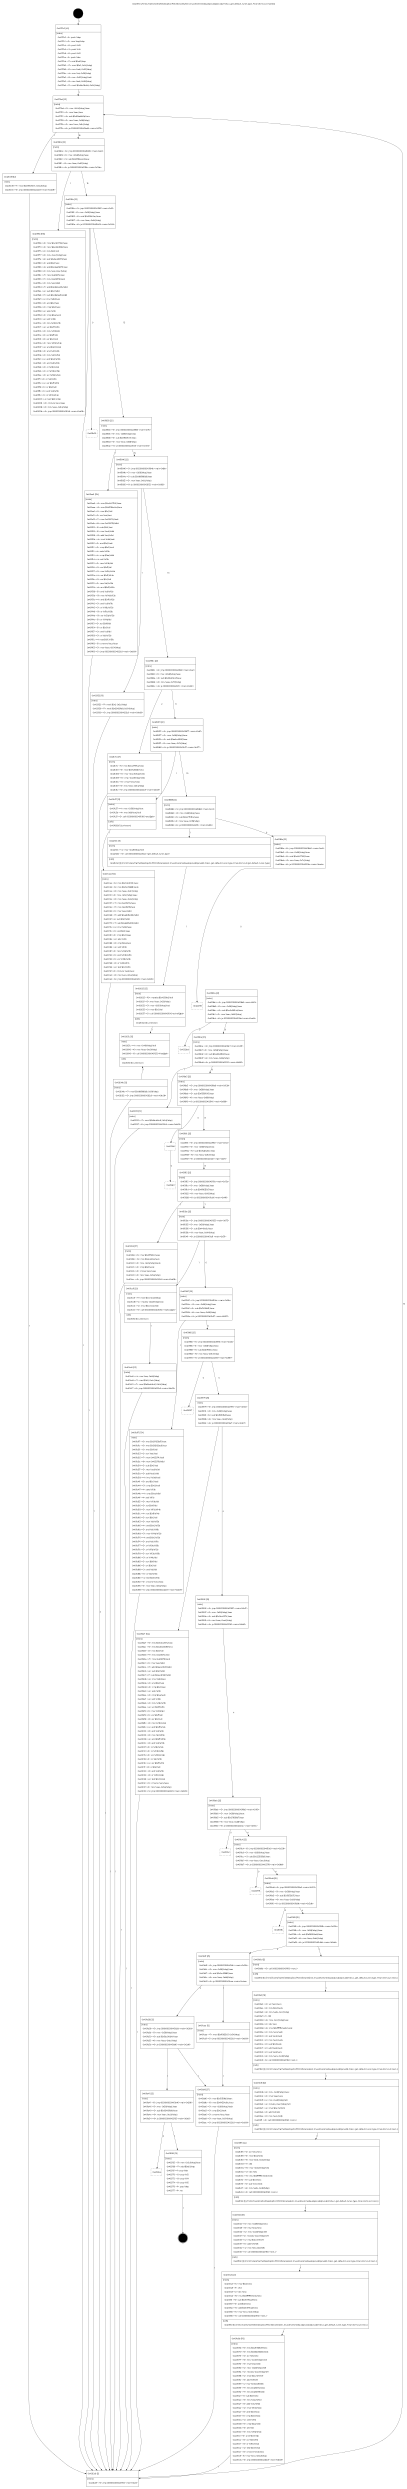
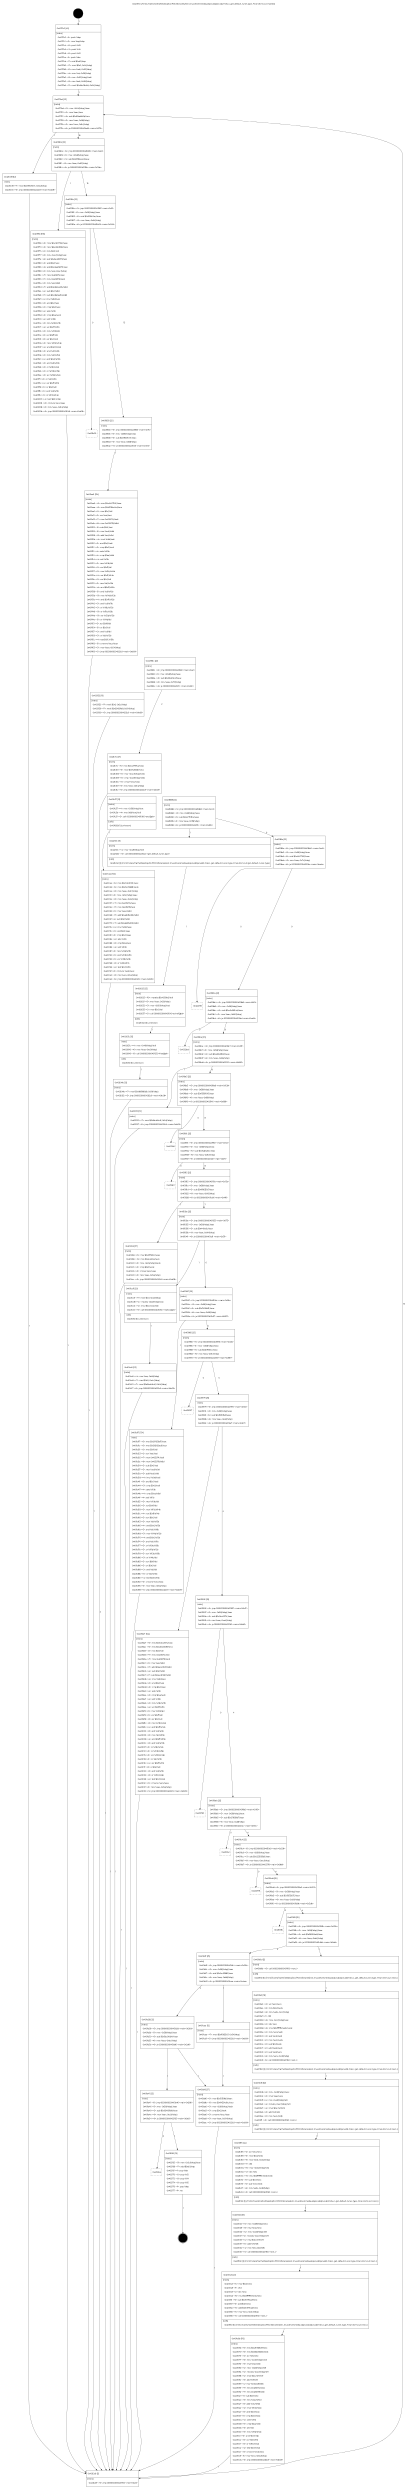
(141, 472) -> none
(177, 735) -> none
none -> (266, 928)
(142, 1074) -> (140, 1072)
(170, 1165) -> (176, 1171)
(82, 1351) -> (67, 1446)
none -> (200, 1813)
